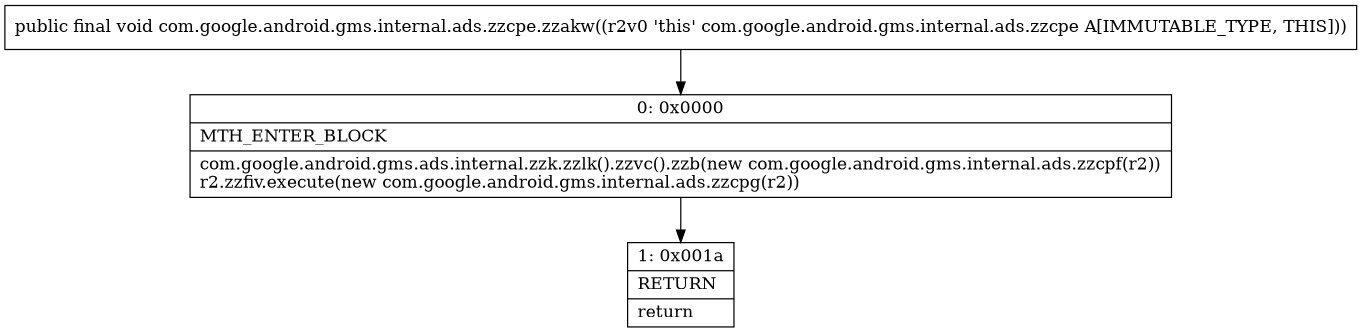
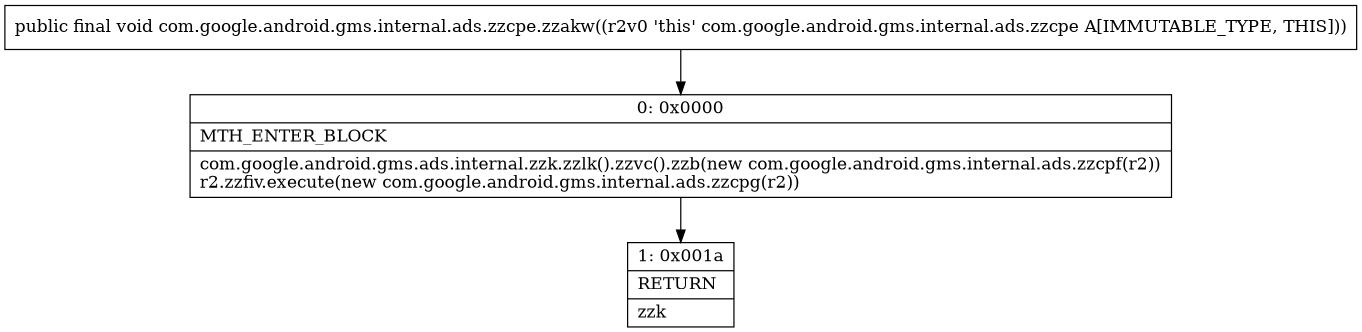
(666, 312) -> (652, 312)
